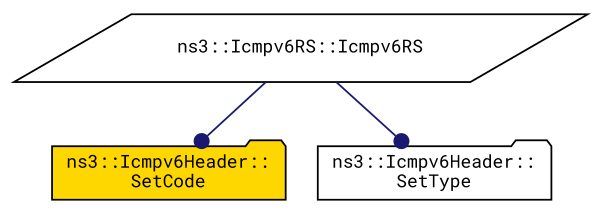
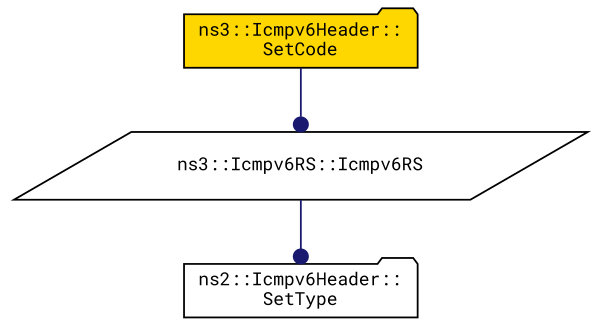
(236, 109) -> (301, 92)
(435, 173) -> (301, 291)
